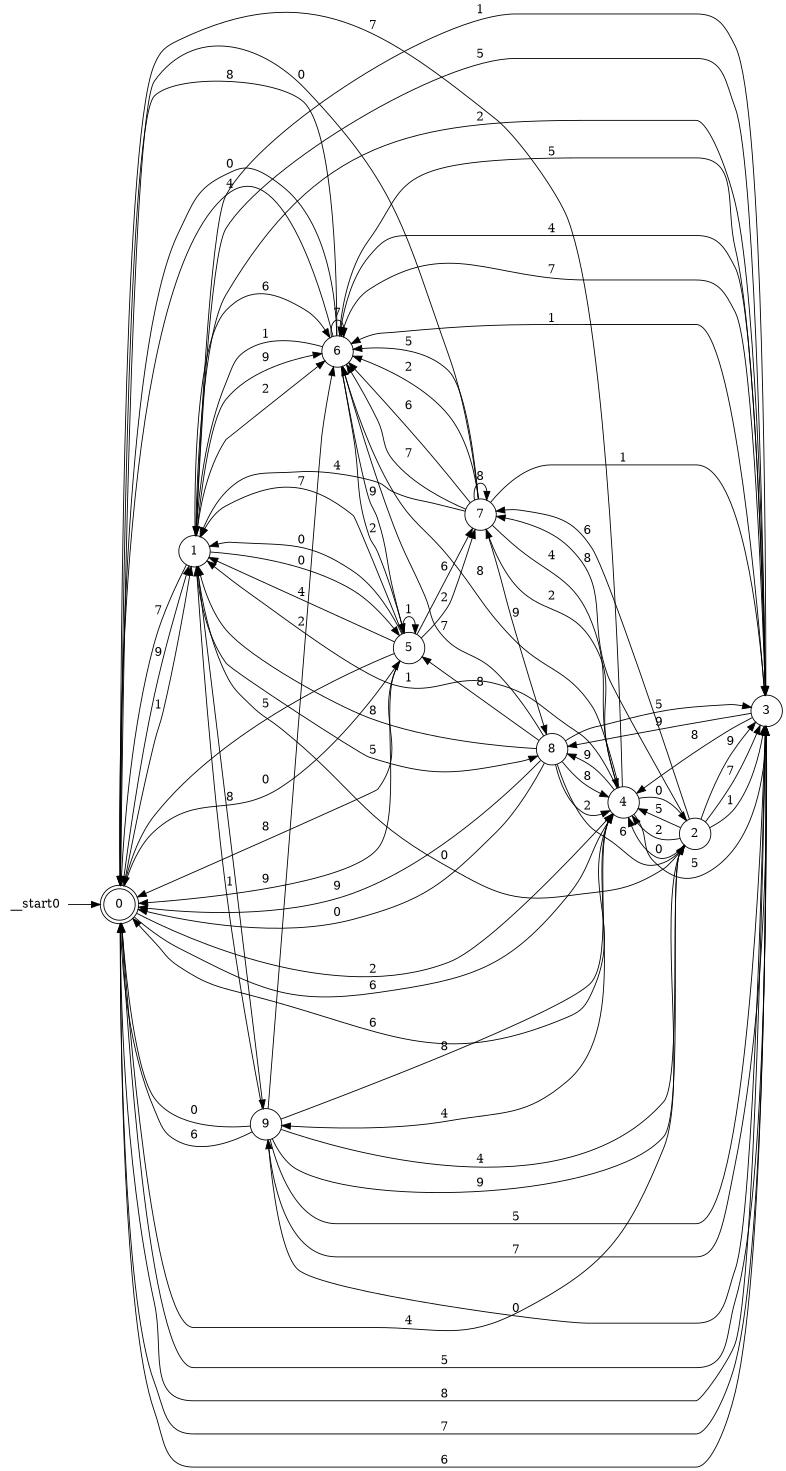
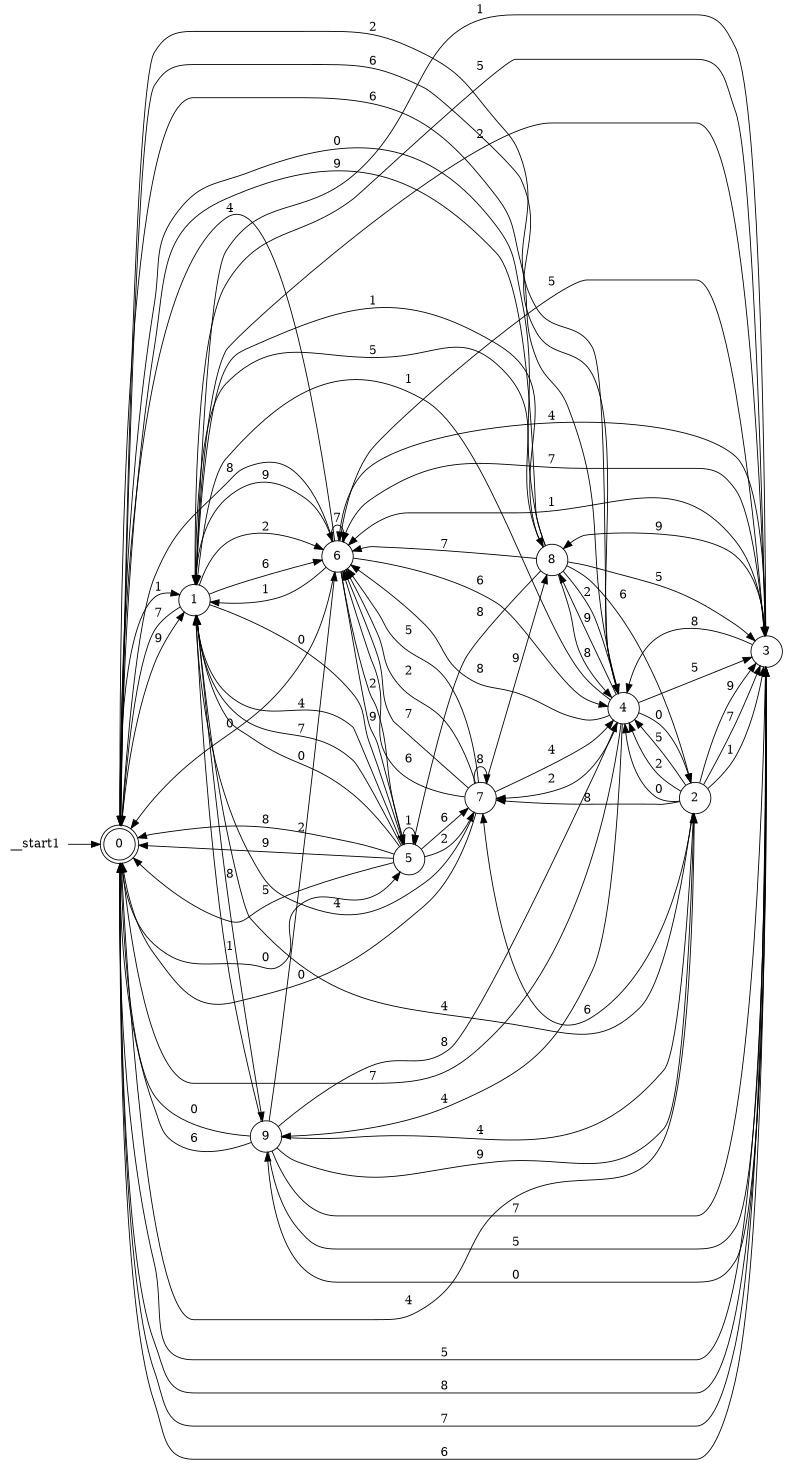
(706, 469) -> none
none -> (494, 602)
(373, 711) -> (373, 301)
(445, 856) -> (445, 1007)
(36, 904) -> (36, 844)
